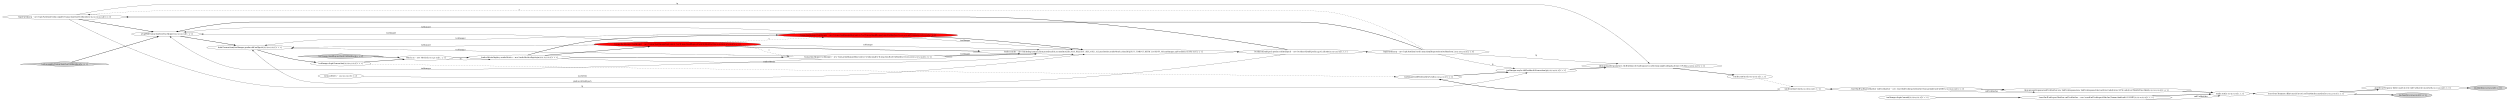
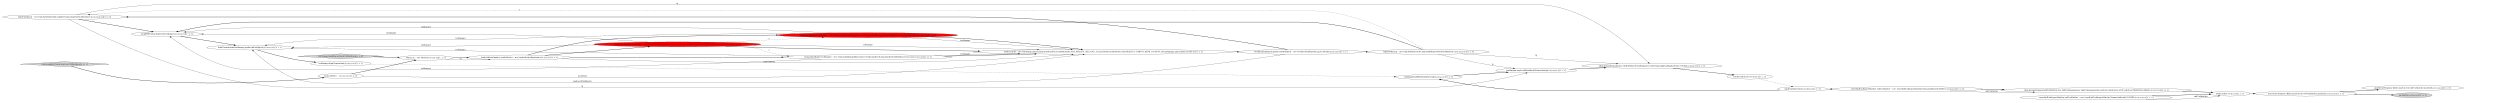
(114, 49) -> (196, 83)
(383, 61) -> (383, 67)
(2488, 88) -> none
(1907, 98) -> none
